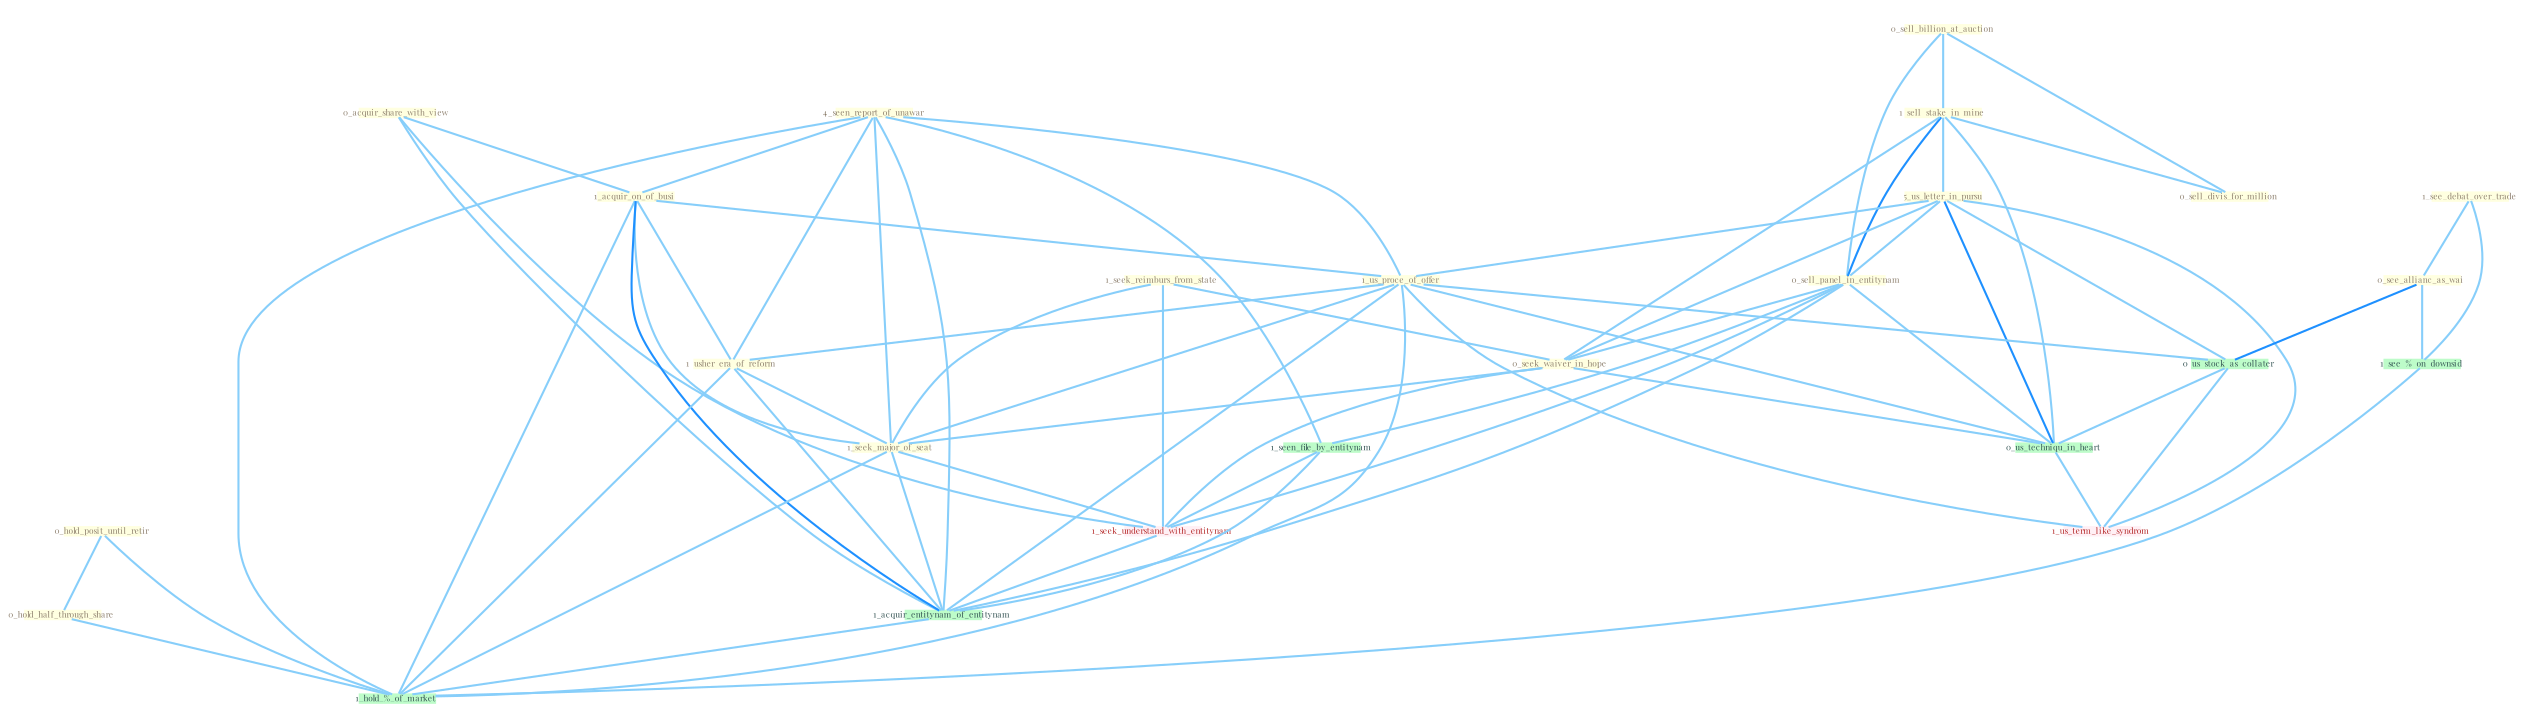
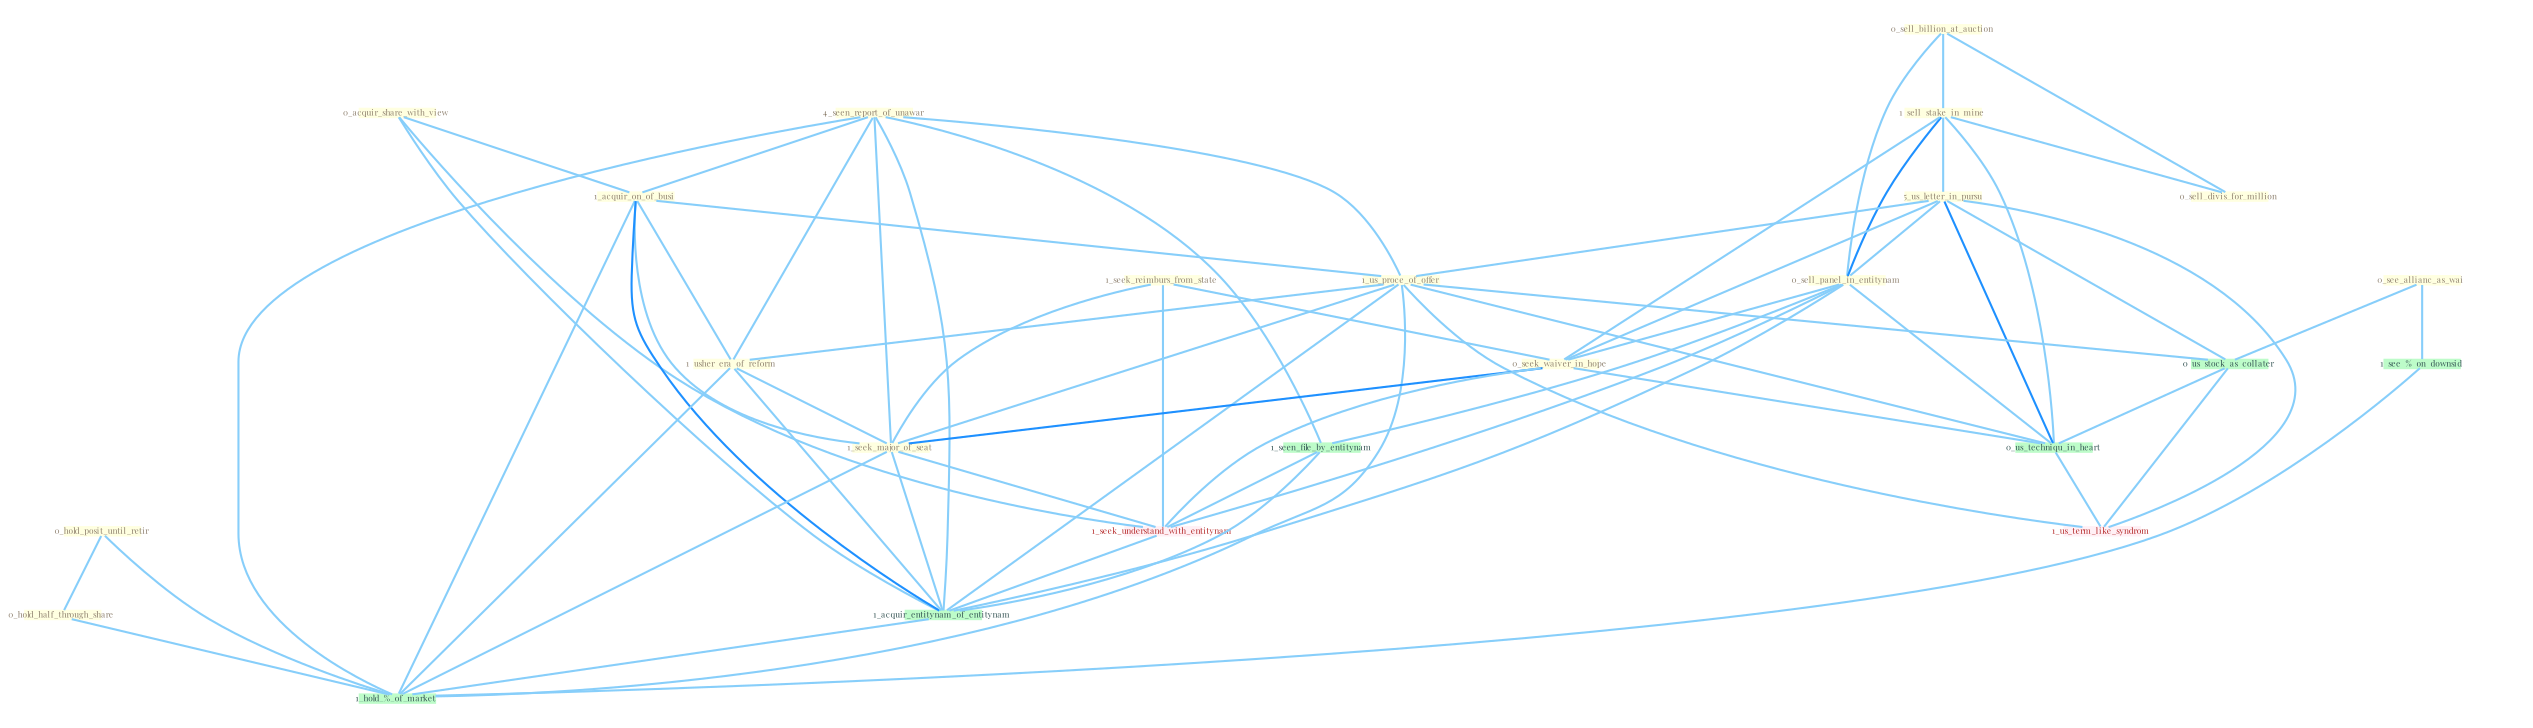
(2470, 197) -> none
(2326, 322) -> (2326, 322)
(1257, 402) -> (1257, 402)
